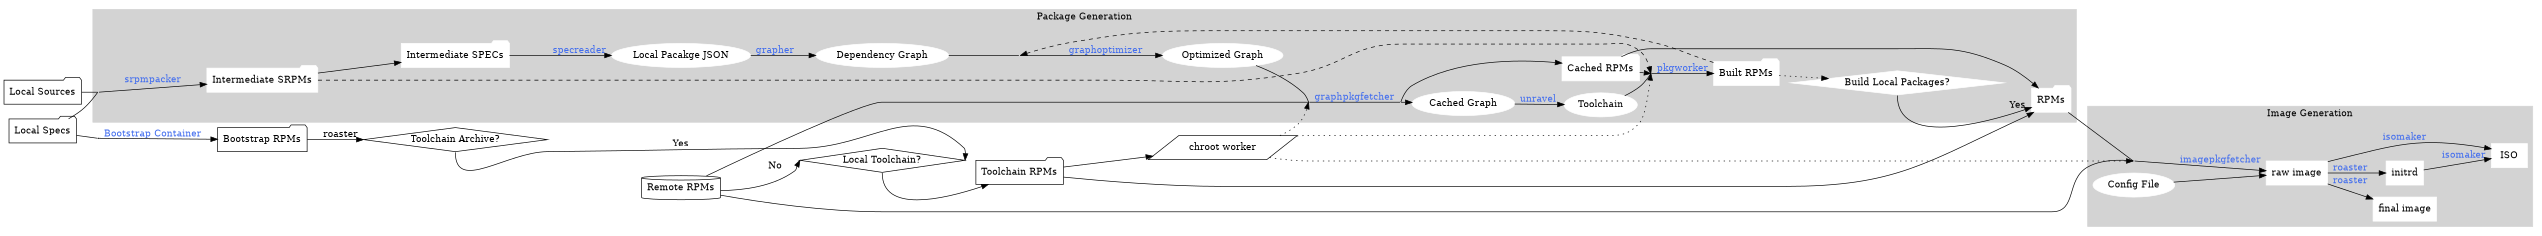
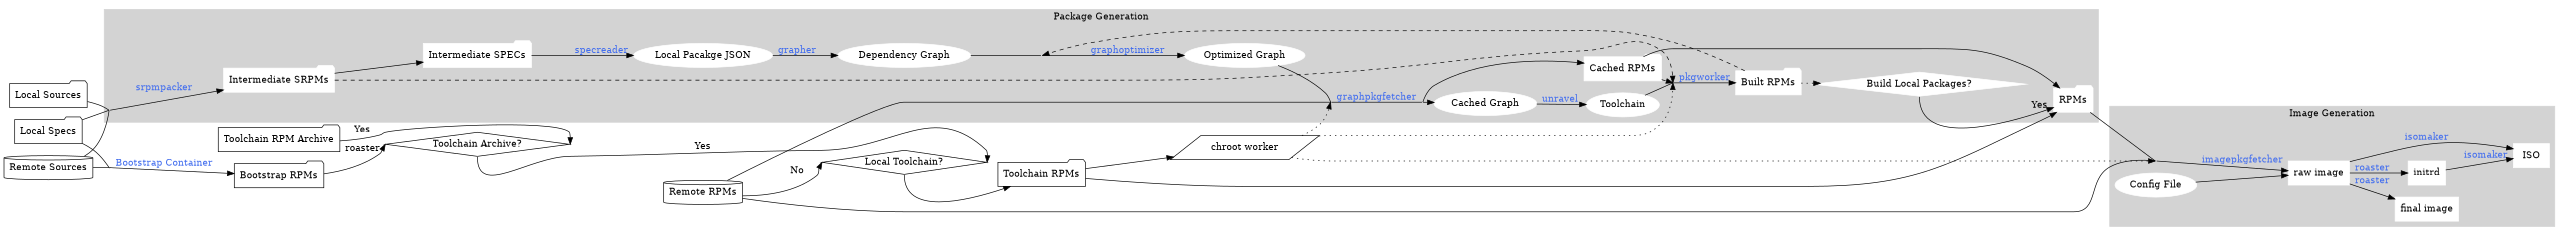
none -> (279, 140)
none -> (48, 168)
